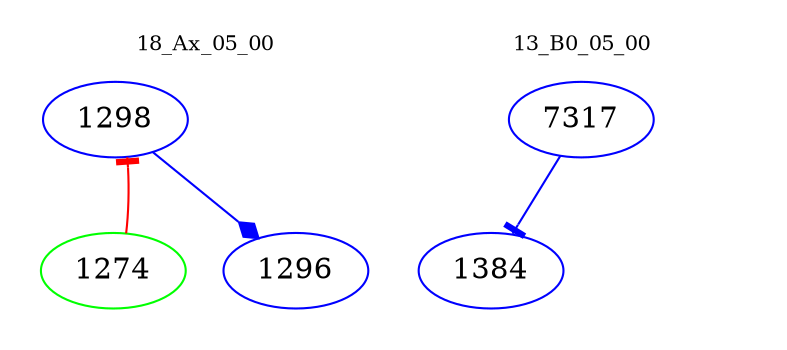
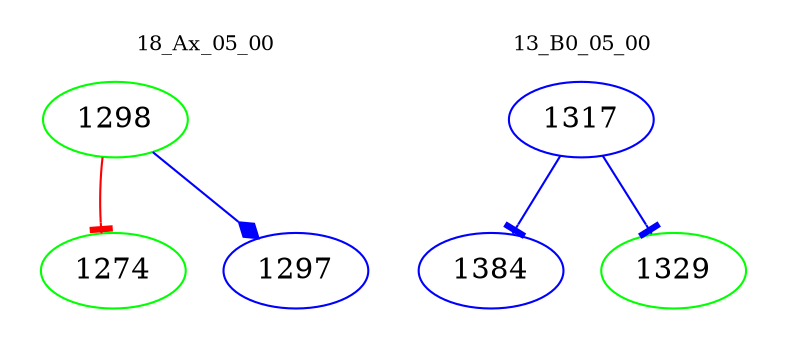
(115, 120) -> (115, 120)
(581, 120) -> (581, 120)
(128, 201) -> (100, 190)
(296, 271) -> (296, 271)
none -> (674, 271)
